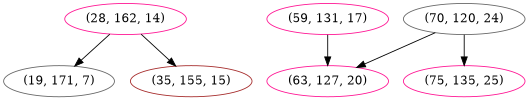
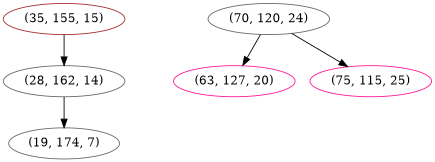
(126, 19) -> (64, 81)
(328, 19) -> none
(155, 47) -> (64, 46)
(59, 81) -> (64, 143)
(464, 81) -> (371, 81)
